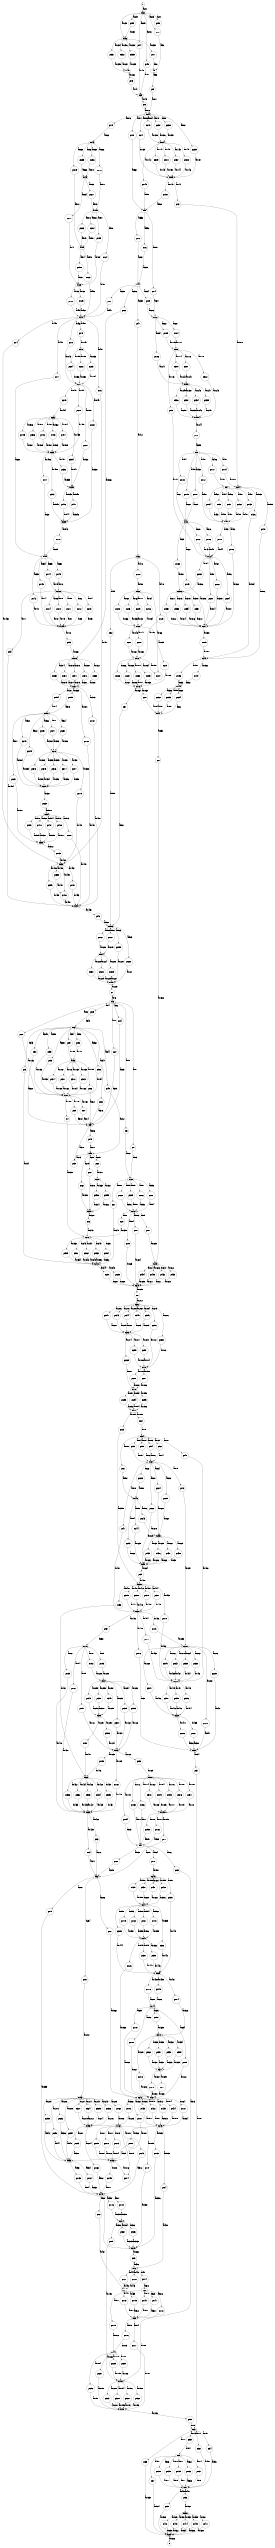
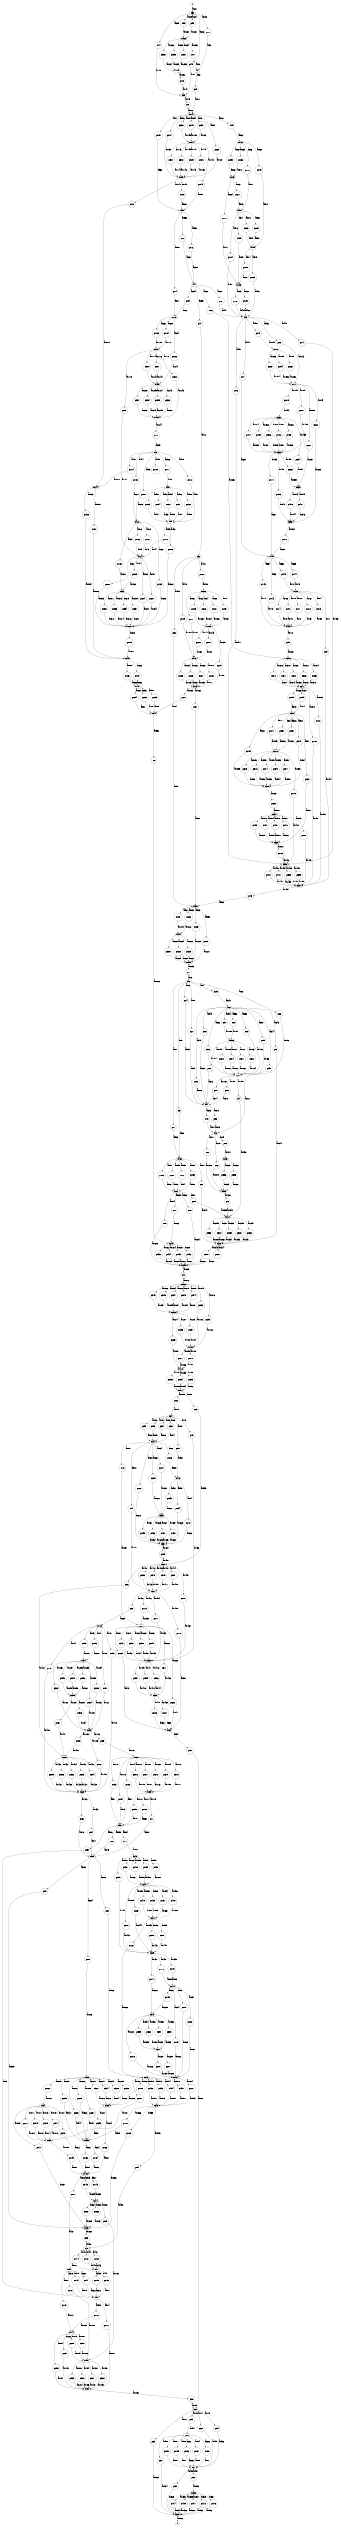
(123, 19) -> (190, 32)
(186, 509) -> none
(150, 663) -> (193, 640)
(56, 886) -> (292, 882)
(80, 1155) -> (215, 1127)
(120, 2167) -> (51, 2132)
